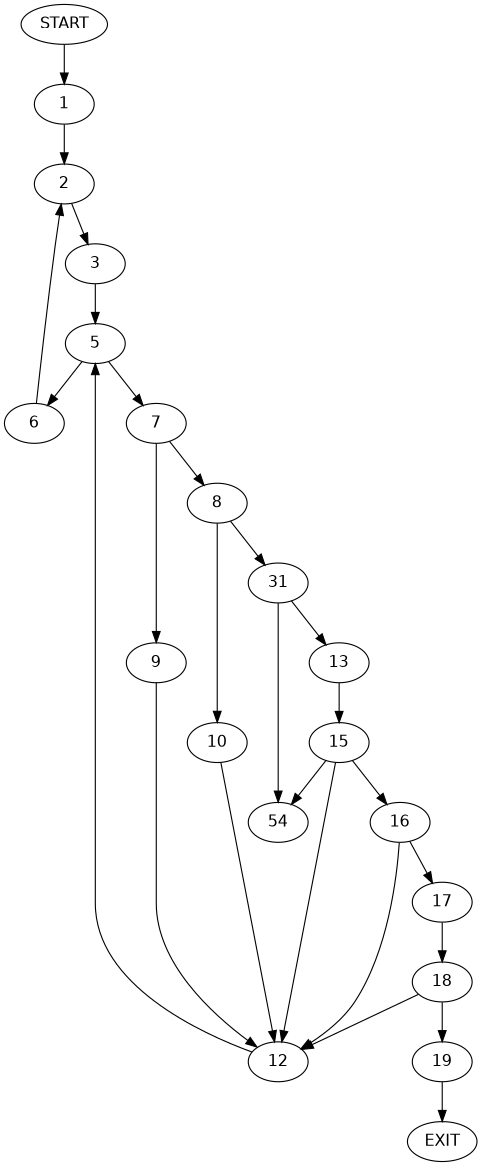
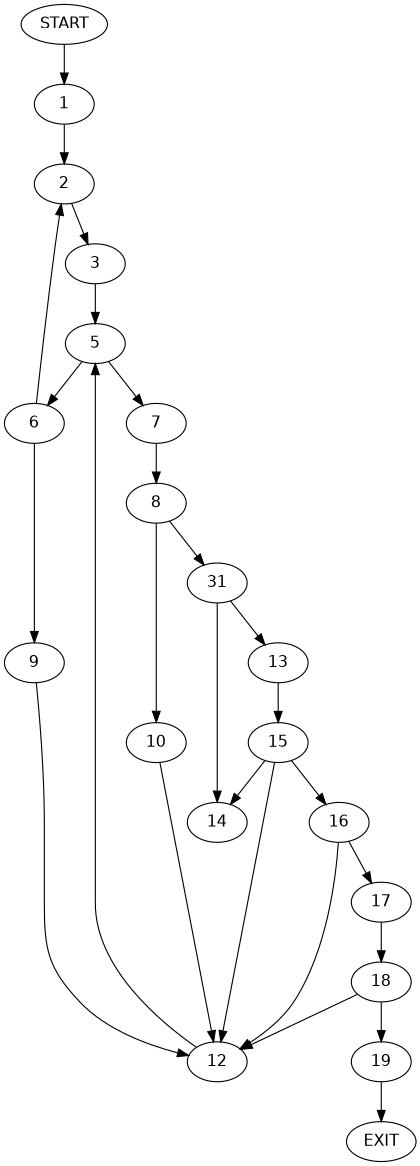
(156, 537) -> (34, 537)
(278, 822) -> (217, 822)
